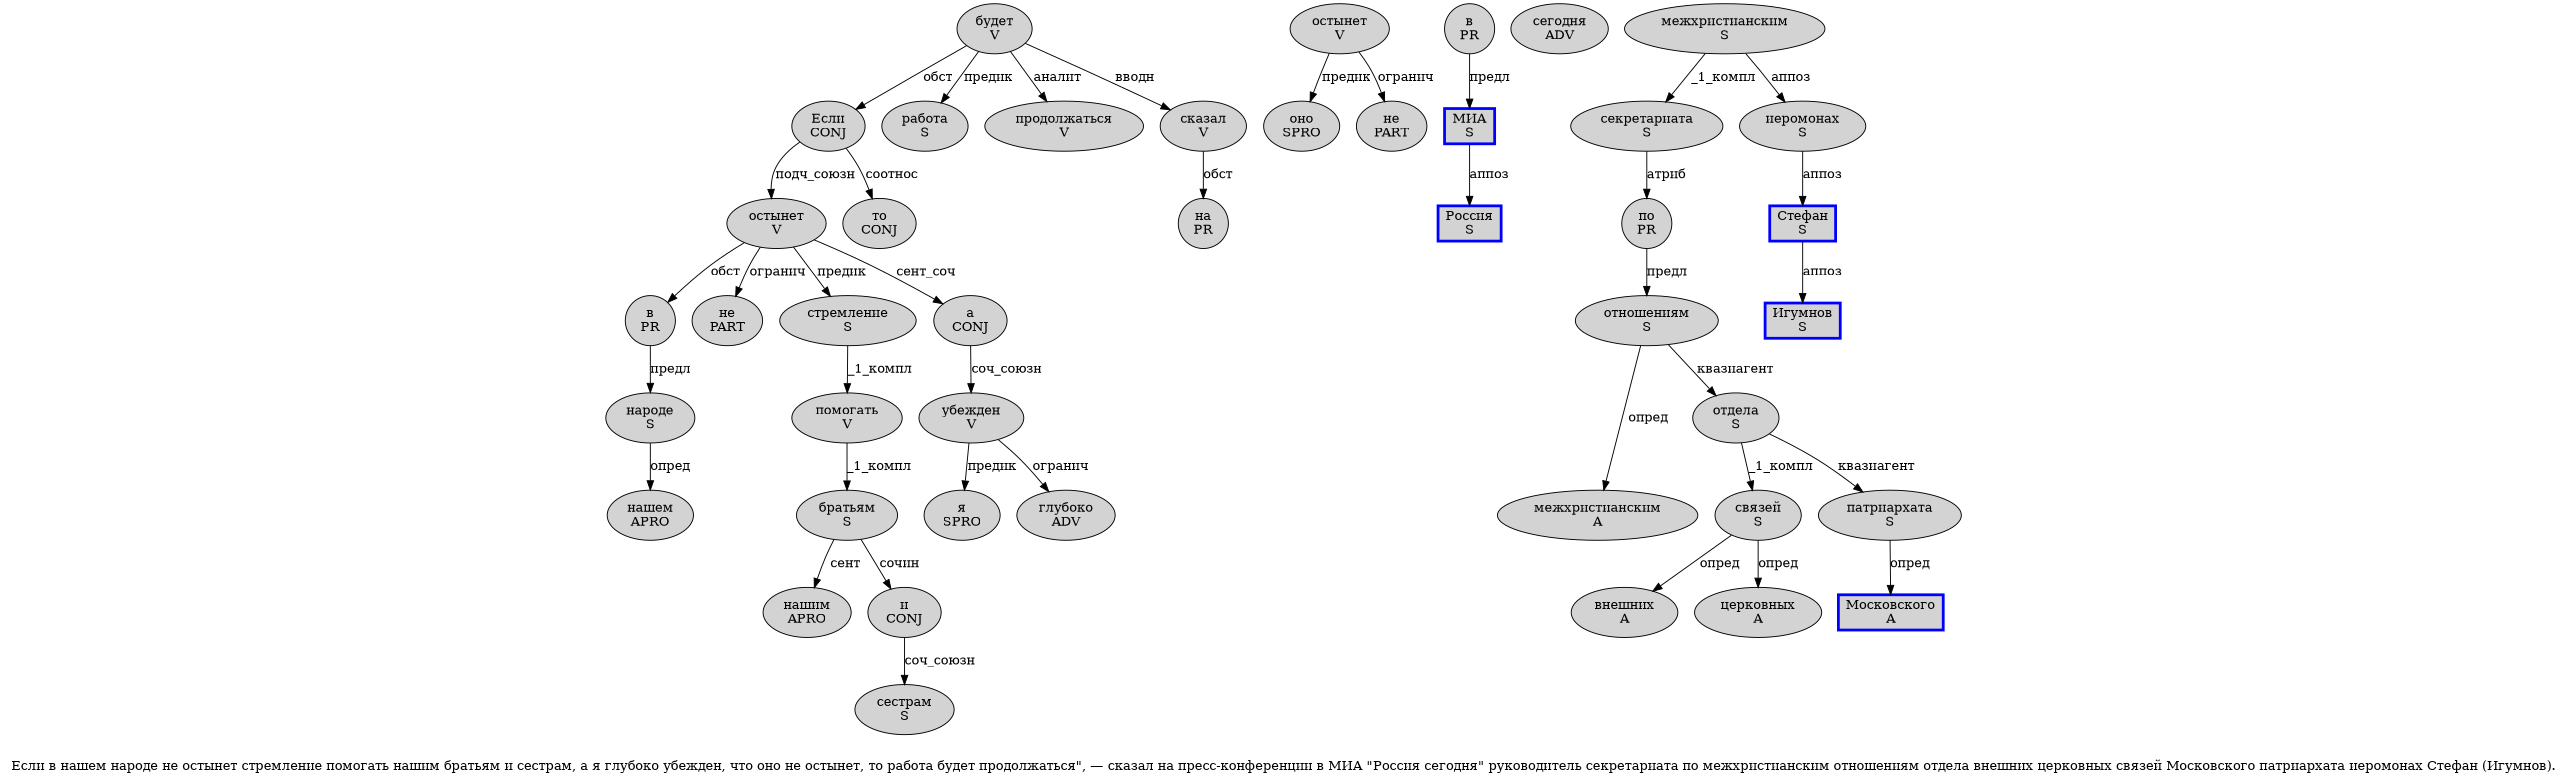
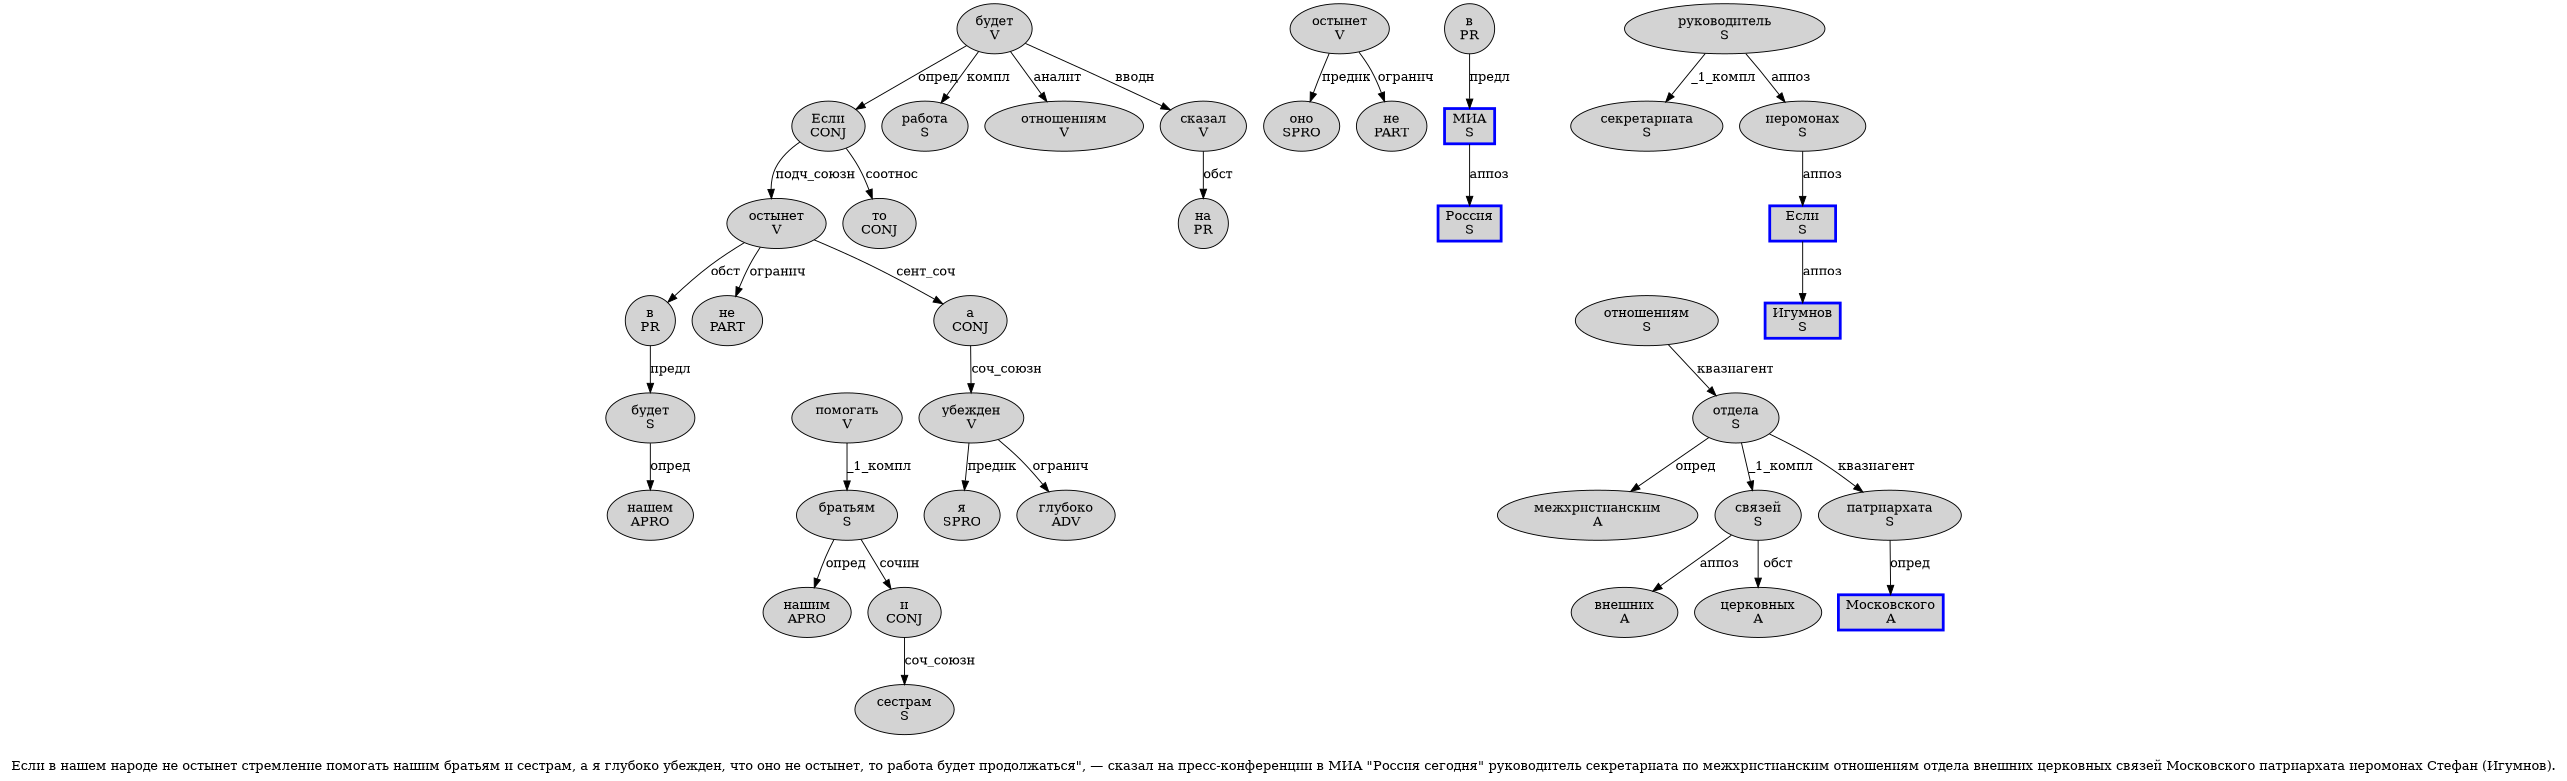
(1560, 29) -> none
(1725, 29) -> (1725, 29)
(938, 77) -> (938, 77)
(989, 77) -> (989, 77)
(1064, 126) -> (1064, 126)
(1647, 223) -> none
(1803, 223) -> (1803, 223)
(848, 321) -> none
(1623, 413) -> (1674, 462)
(650, 418) -> (650, 418)
(846, 564) -> (846, 564)
(1720, 564) -> (1720, 564)
(1778, 564) -> (1778, 564)
